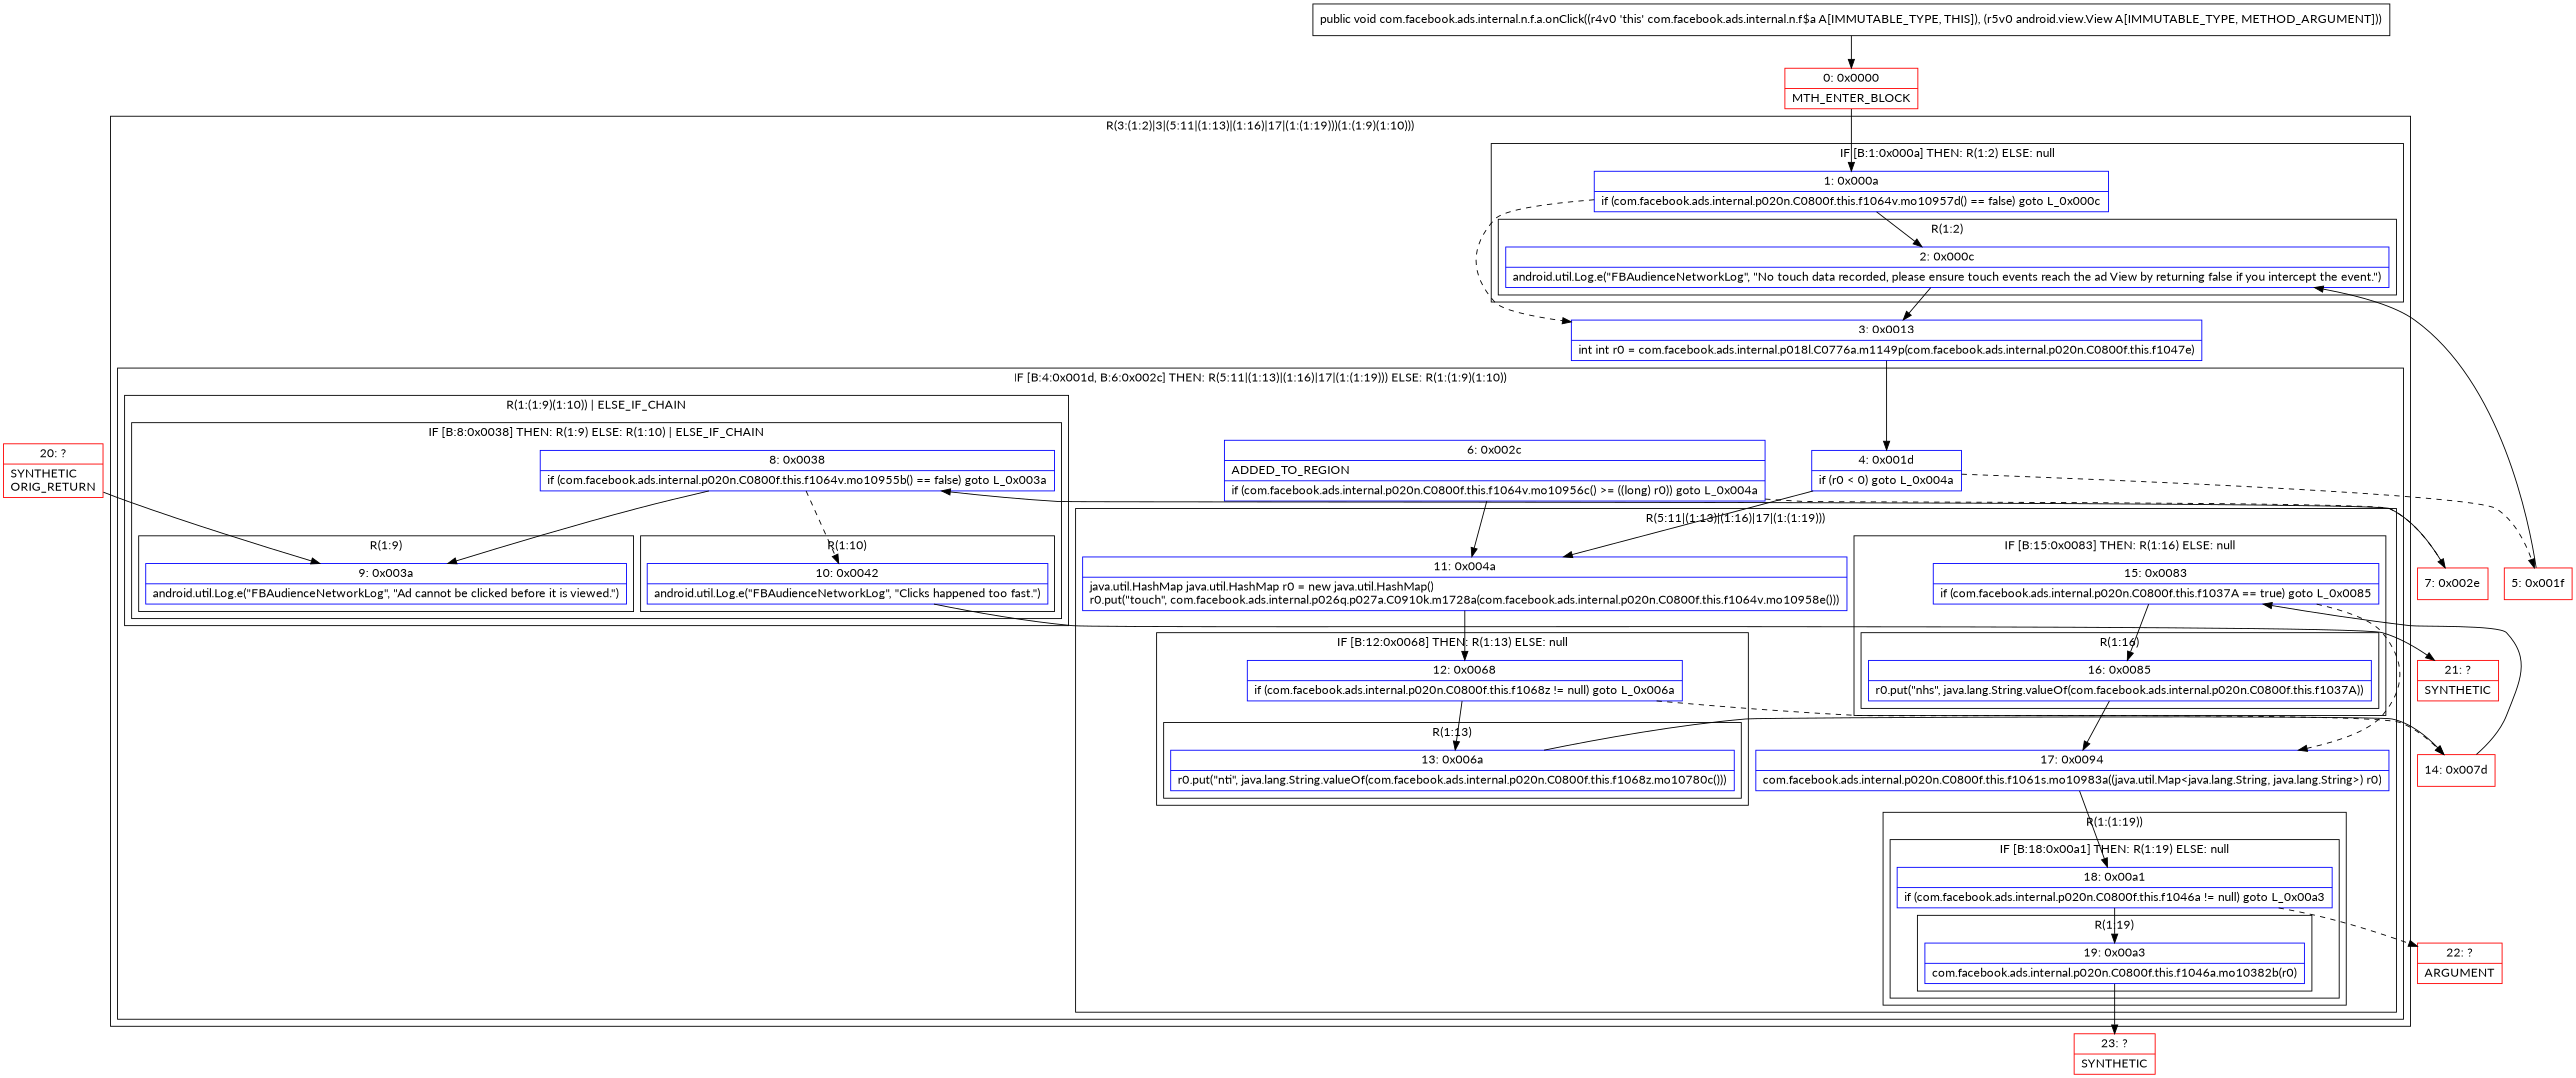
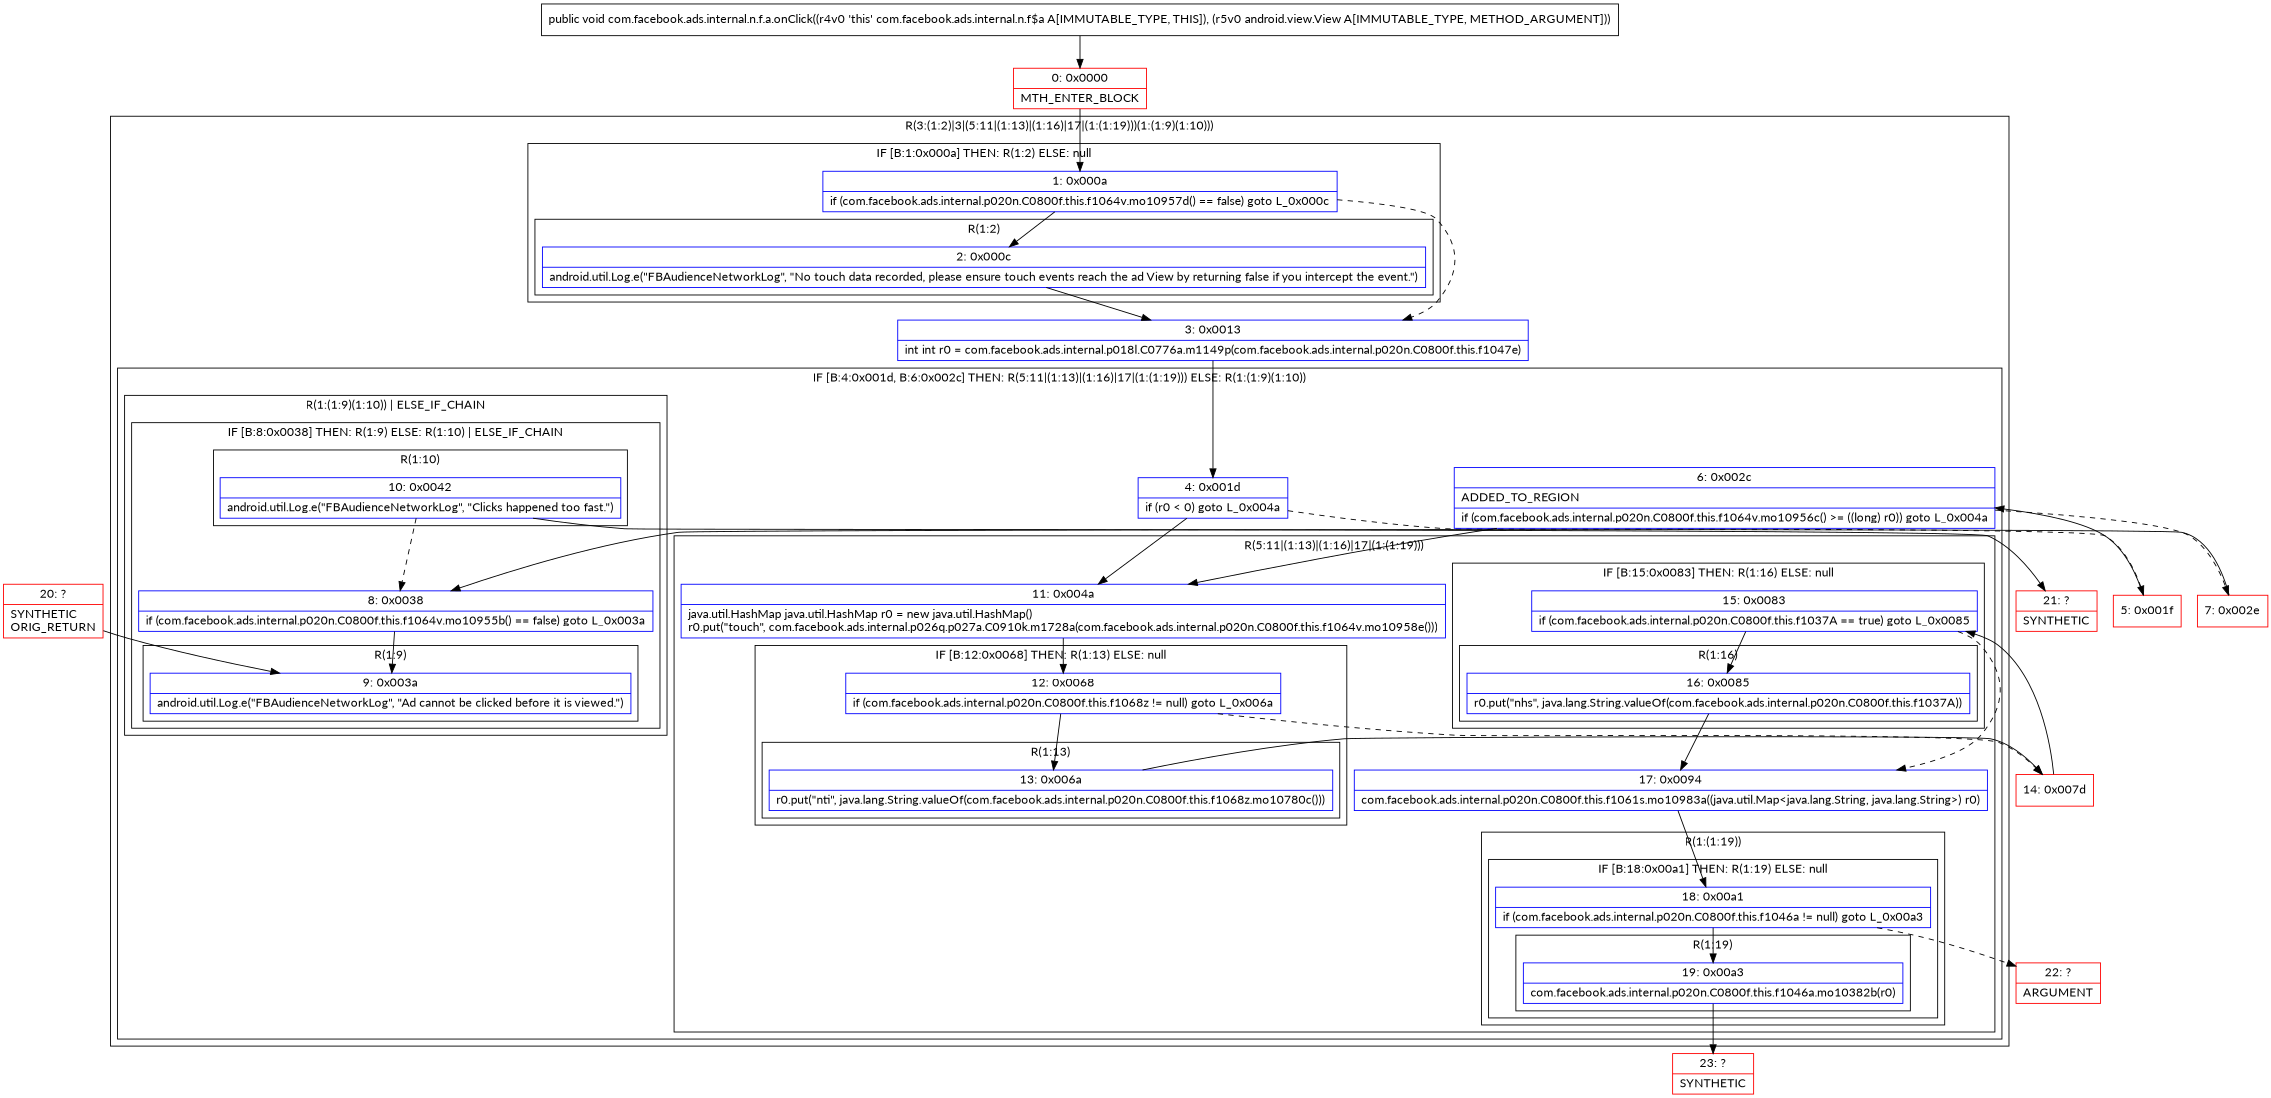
(2475, 389) -> (2082, 525)
(821, 523) -> (409, 550)
